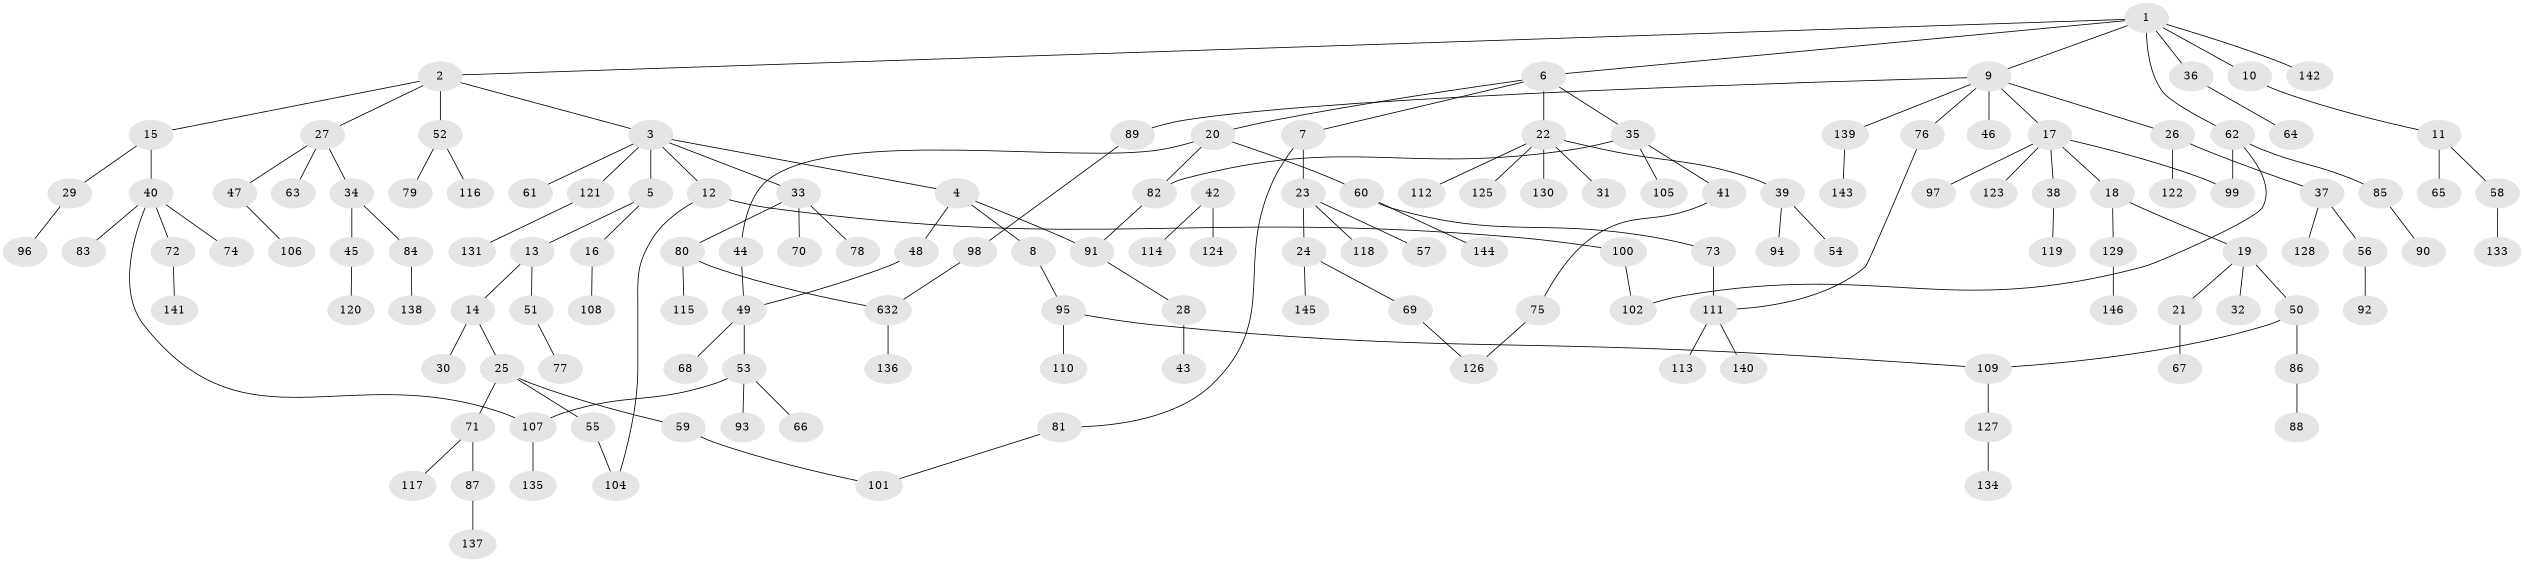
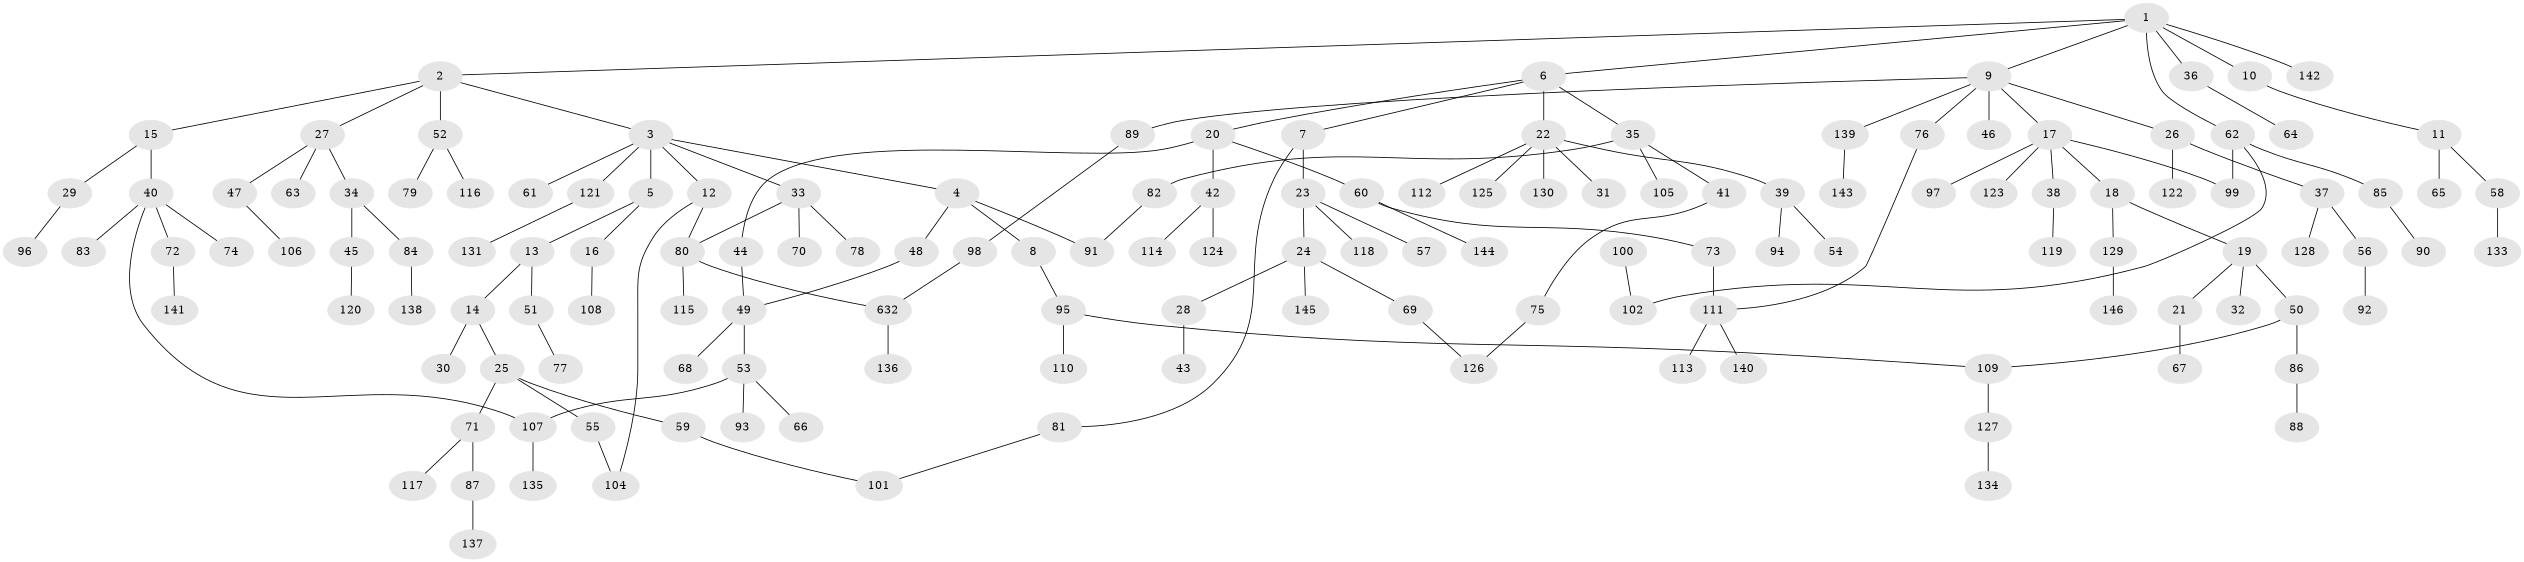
(1184, 164) -> (1213, 164)
(1165, 228) -> (696, 223)
(1138, 281) -> (1244, 281)
